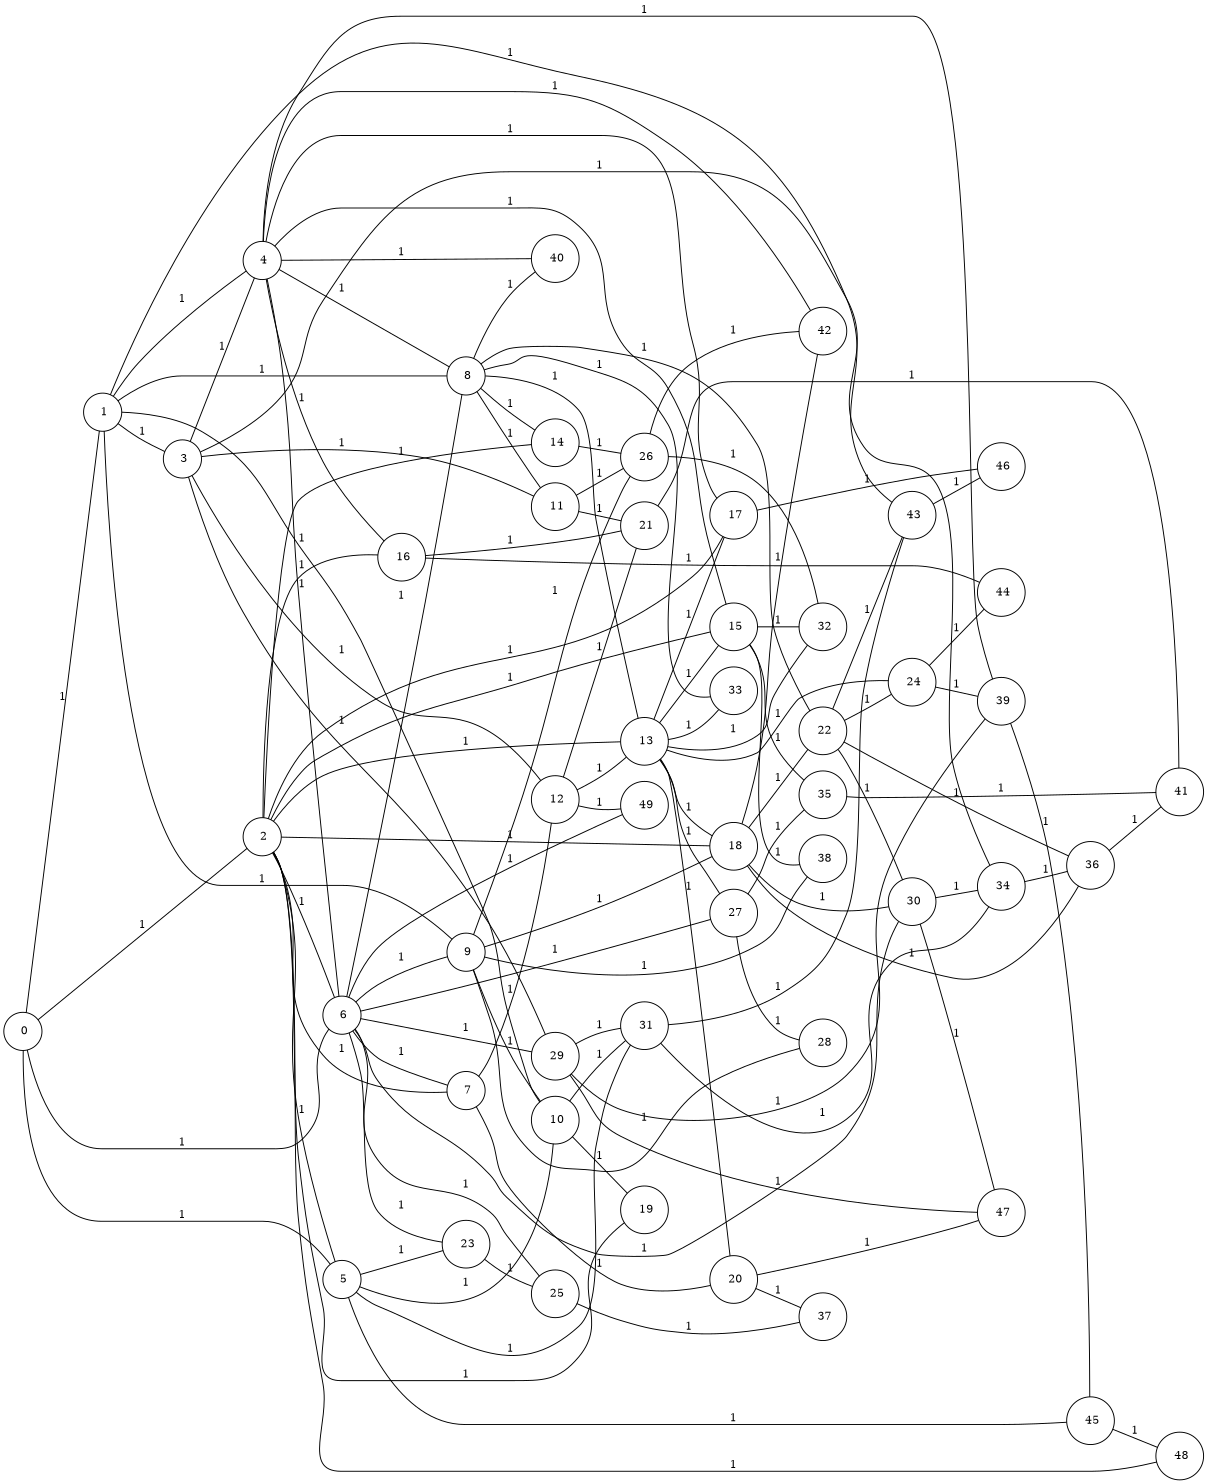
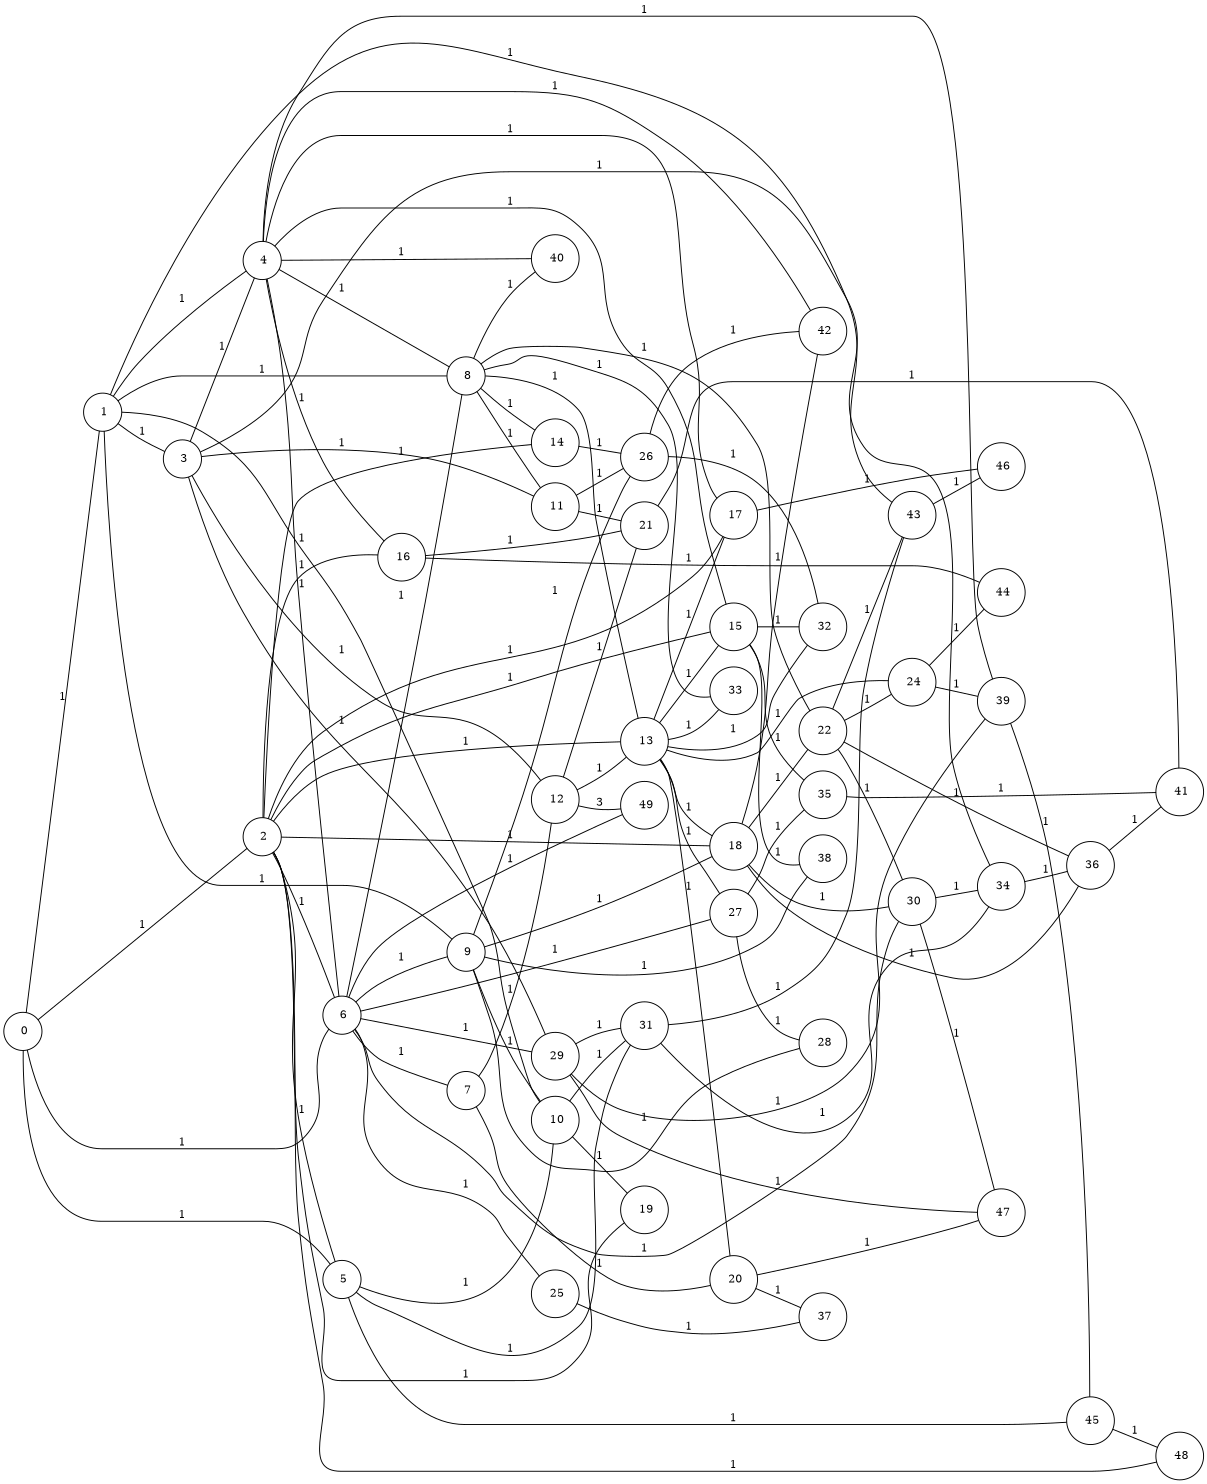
(600, 803) -> (600, 803)
(302, 1021) -> none
(466, 1244) -> none
